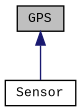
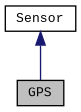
(41, 63) -> (41, 63)
